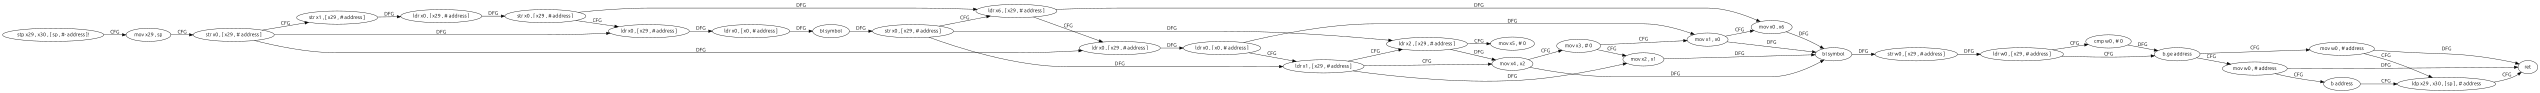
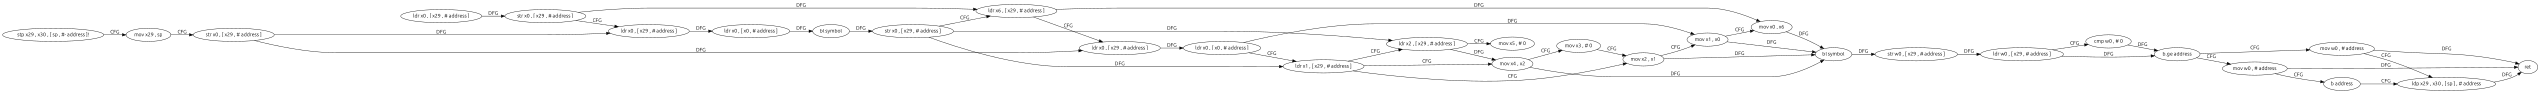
(337, 18) -> none
(1642, 43) -> (1676, 52)
(2109, 54) -> (2109, 54)
(2507, 75) -> (2507, 75)
(1512, 76) -> (1512, 76)
